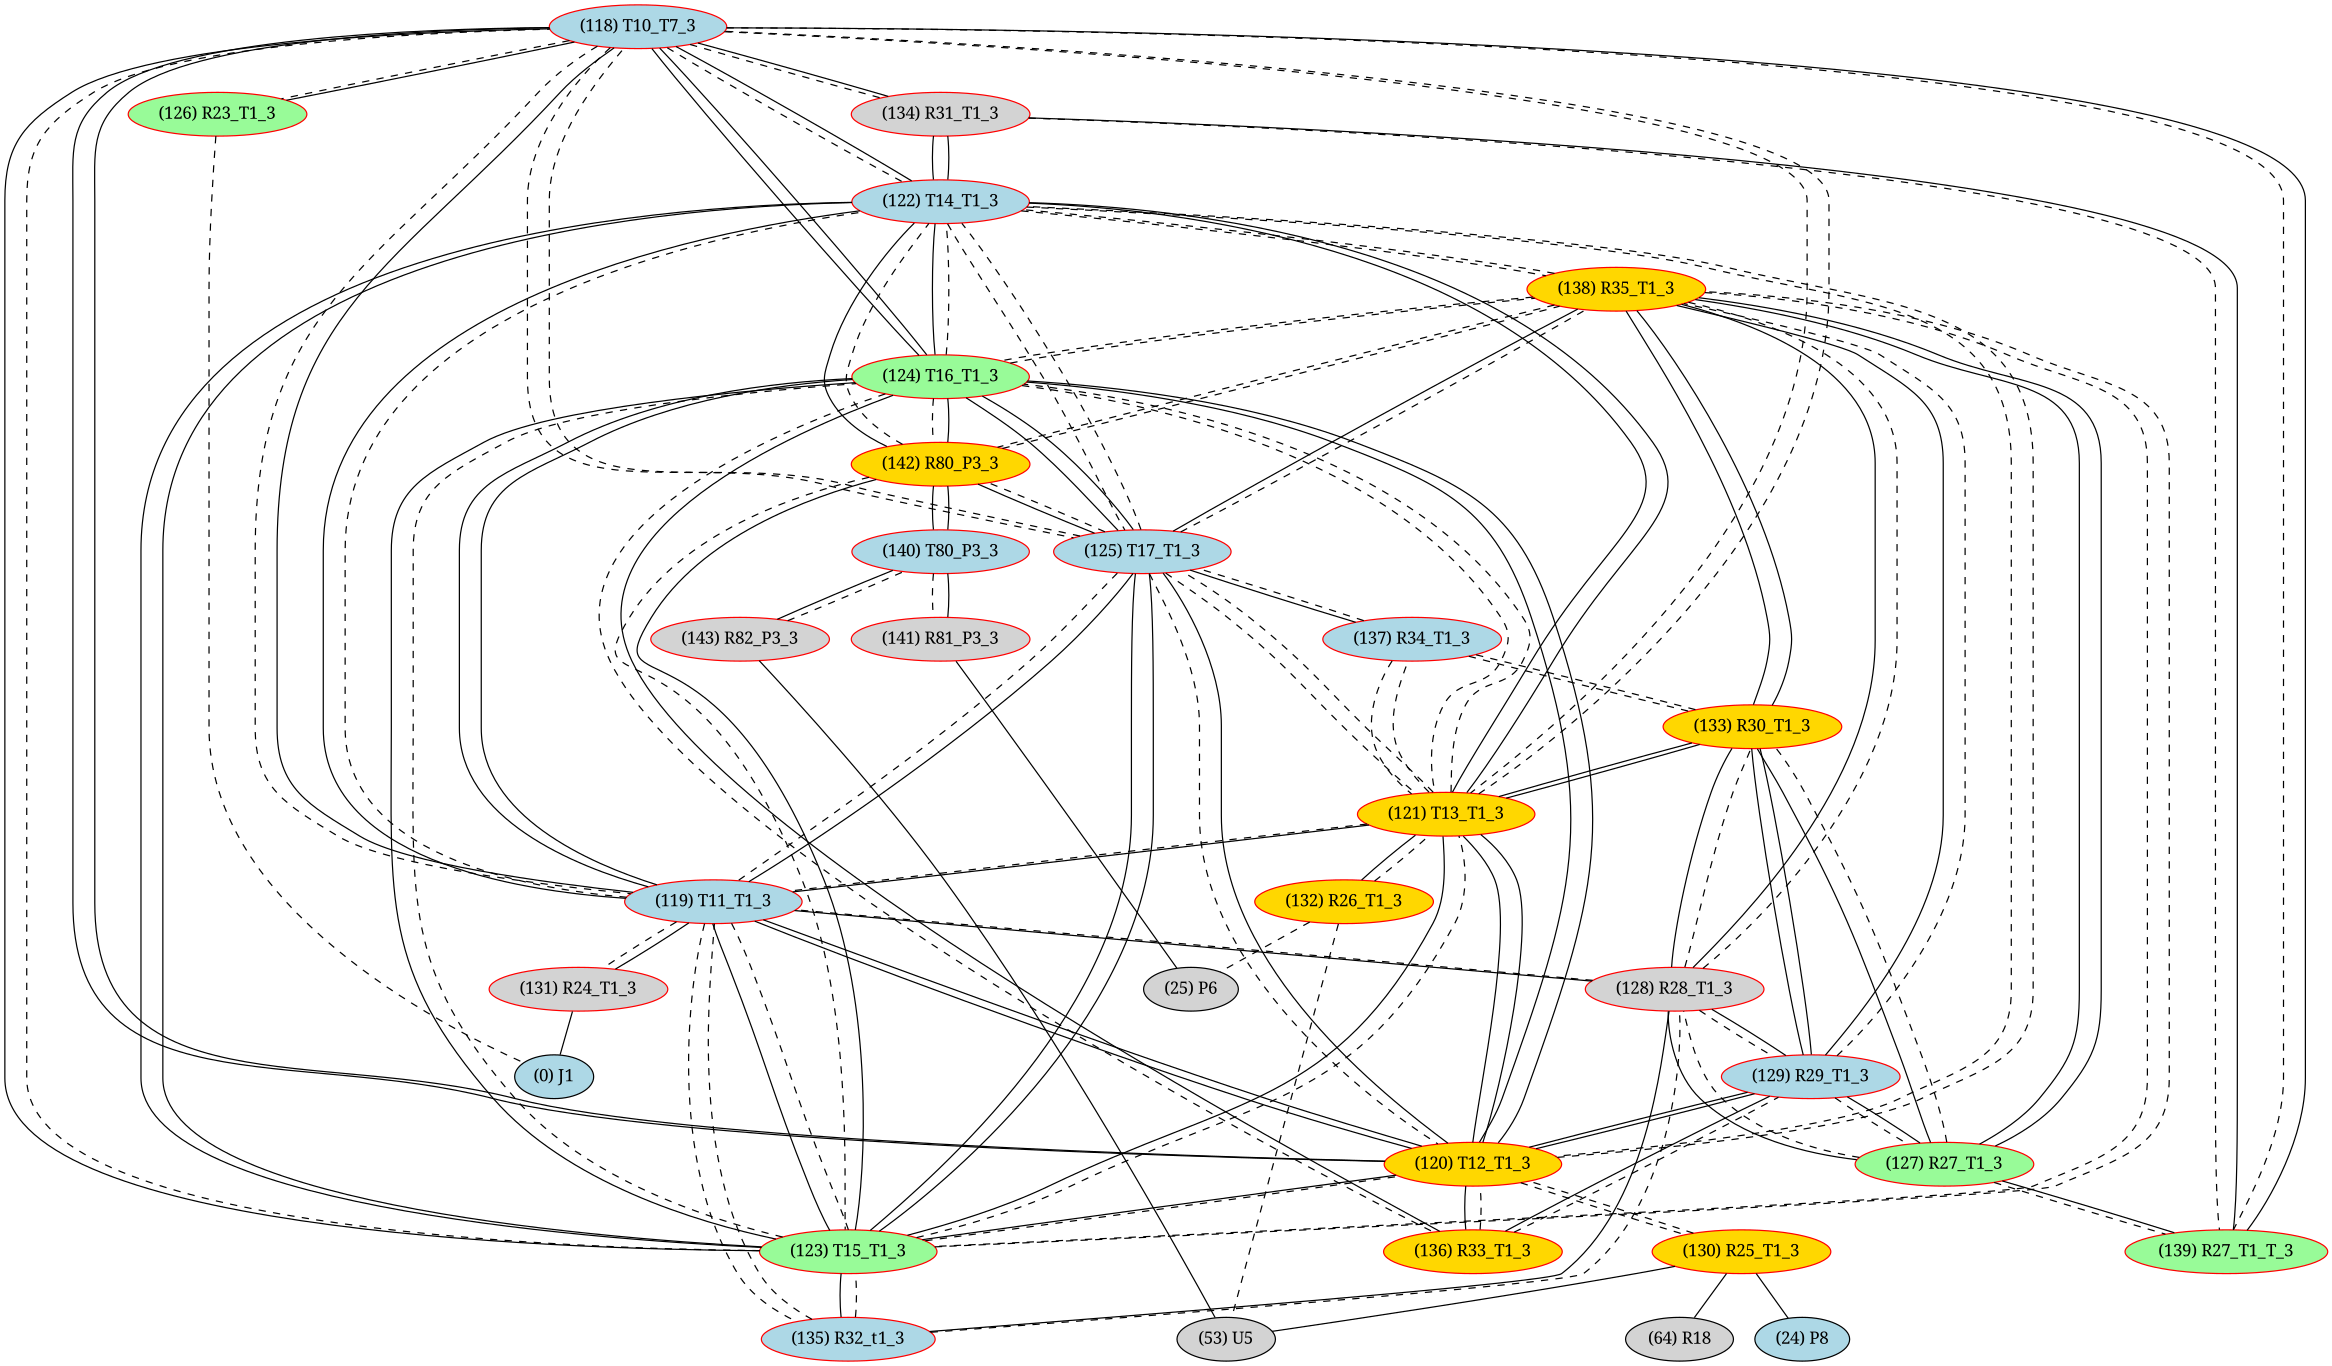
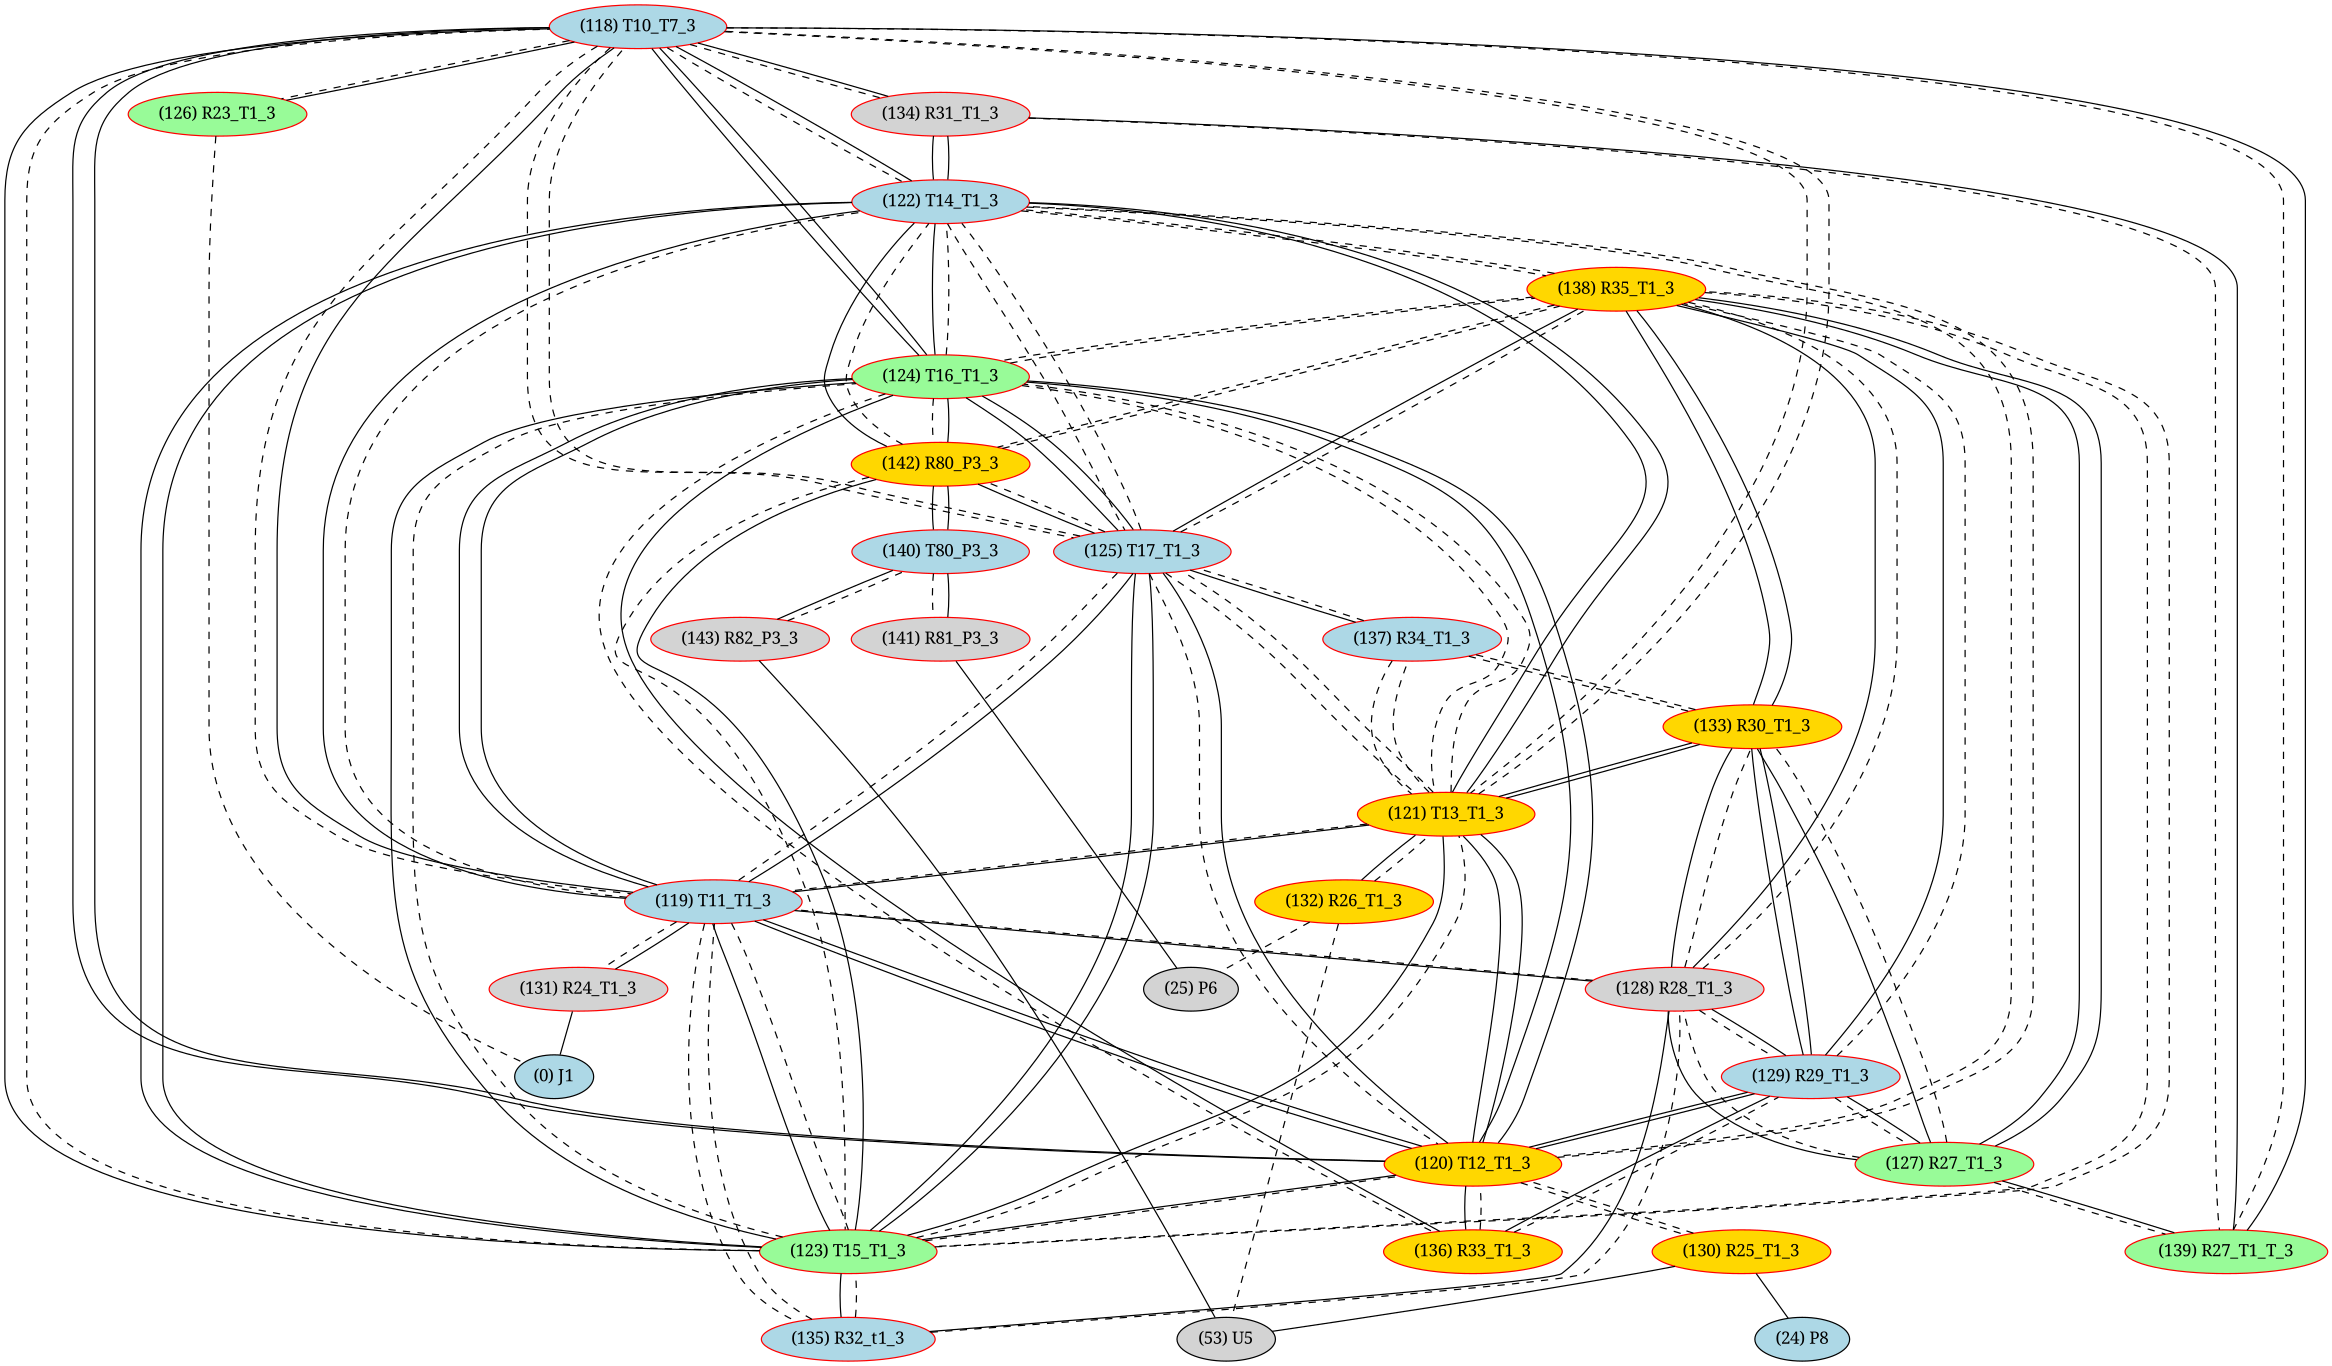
(1680, 1339) -> none
